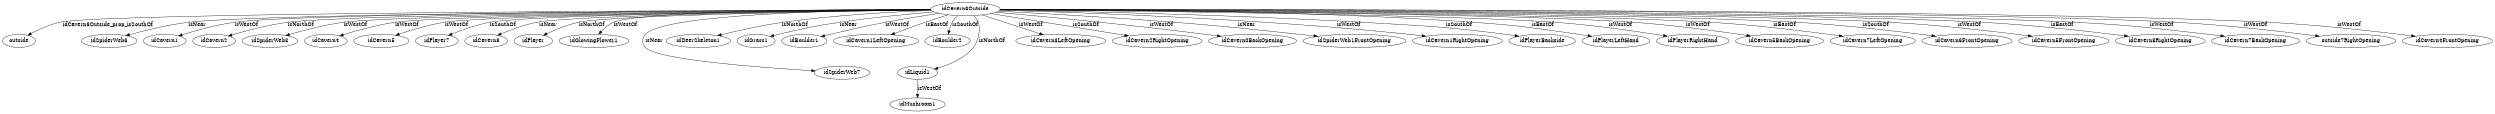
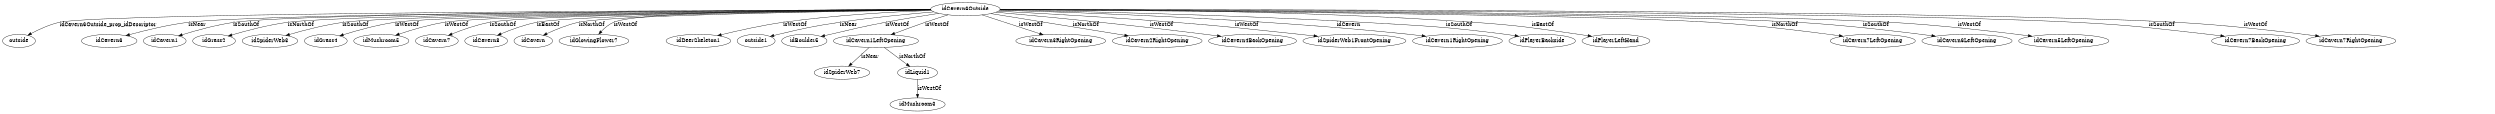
(696, 21) -> (860, 56)
(108, 25) -> (108, 25)
(246, 25) -> (246, 25)
(355, 25) -> (355, 25)
(548, 25) -> (548, 25)
(795, 25) -> (795, 25)
(937, 25) -> (937, 25)
(1086, 25) -> (1086, 25)
(1247, 25) -> (1247, 25)
(1349, 25) -> (1349, 25)
(1785, 25) -> (1785, 25)
(2161, 25) -> (2161, 25)
(109, 41) -> (109, 41)
(214, 41) -> (214, 41)
(326, 41) -> (326, 41)
(381, 41) -> (381, 41)
(437, 41) -> (437, 41)
(533, 41) -> (533, 41)
(594, 41) -> (594, 41)
(756, 41) -> (756, 41)
(804, 41) -> (804, 41)
(947, 41) -> none
(1061, 41) -> (1061, 41)
(1253, 41) -> (1253, 41)
(1693, 41) -> none
(1780, 41) -> none
(1967, 41) -> (1967, 41)
(2064, 41) -> (2064, 41)
(2160, 41) -> none
(2351, 41) -> (2351, 41)
(2447, 41) -> none
(971, 50) -> (895, 56)
(918, 104) -> (918, 104)
